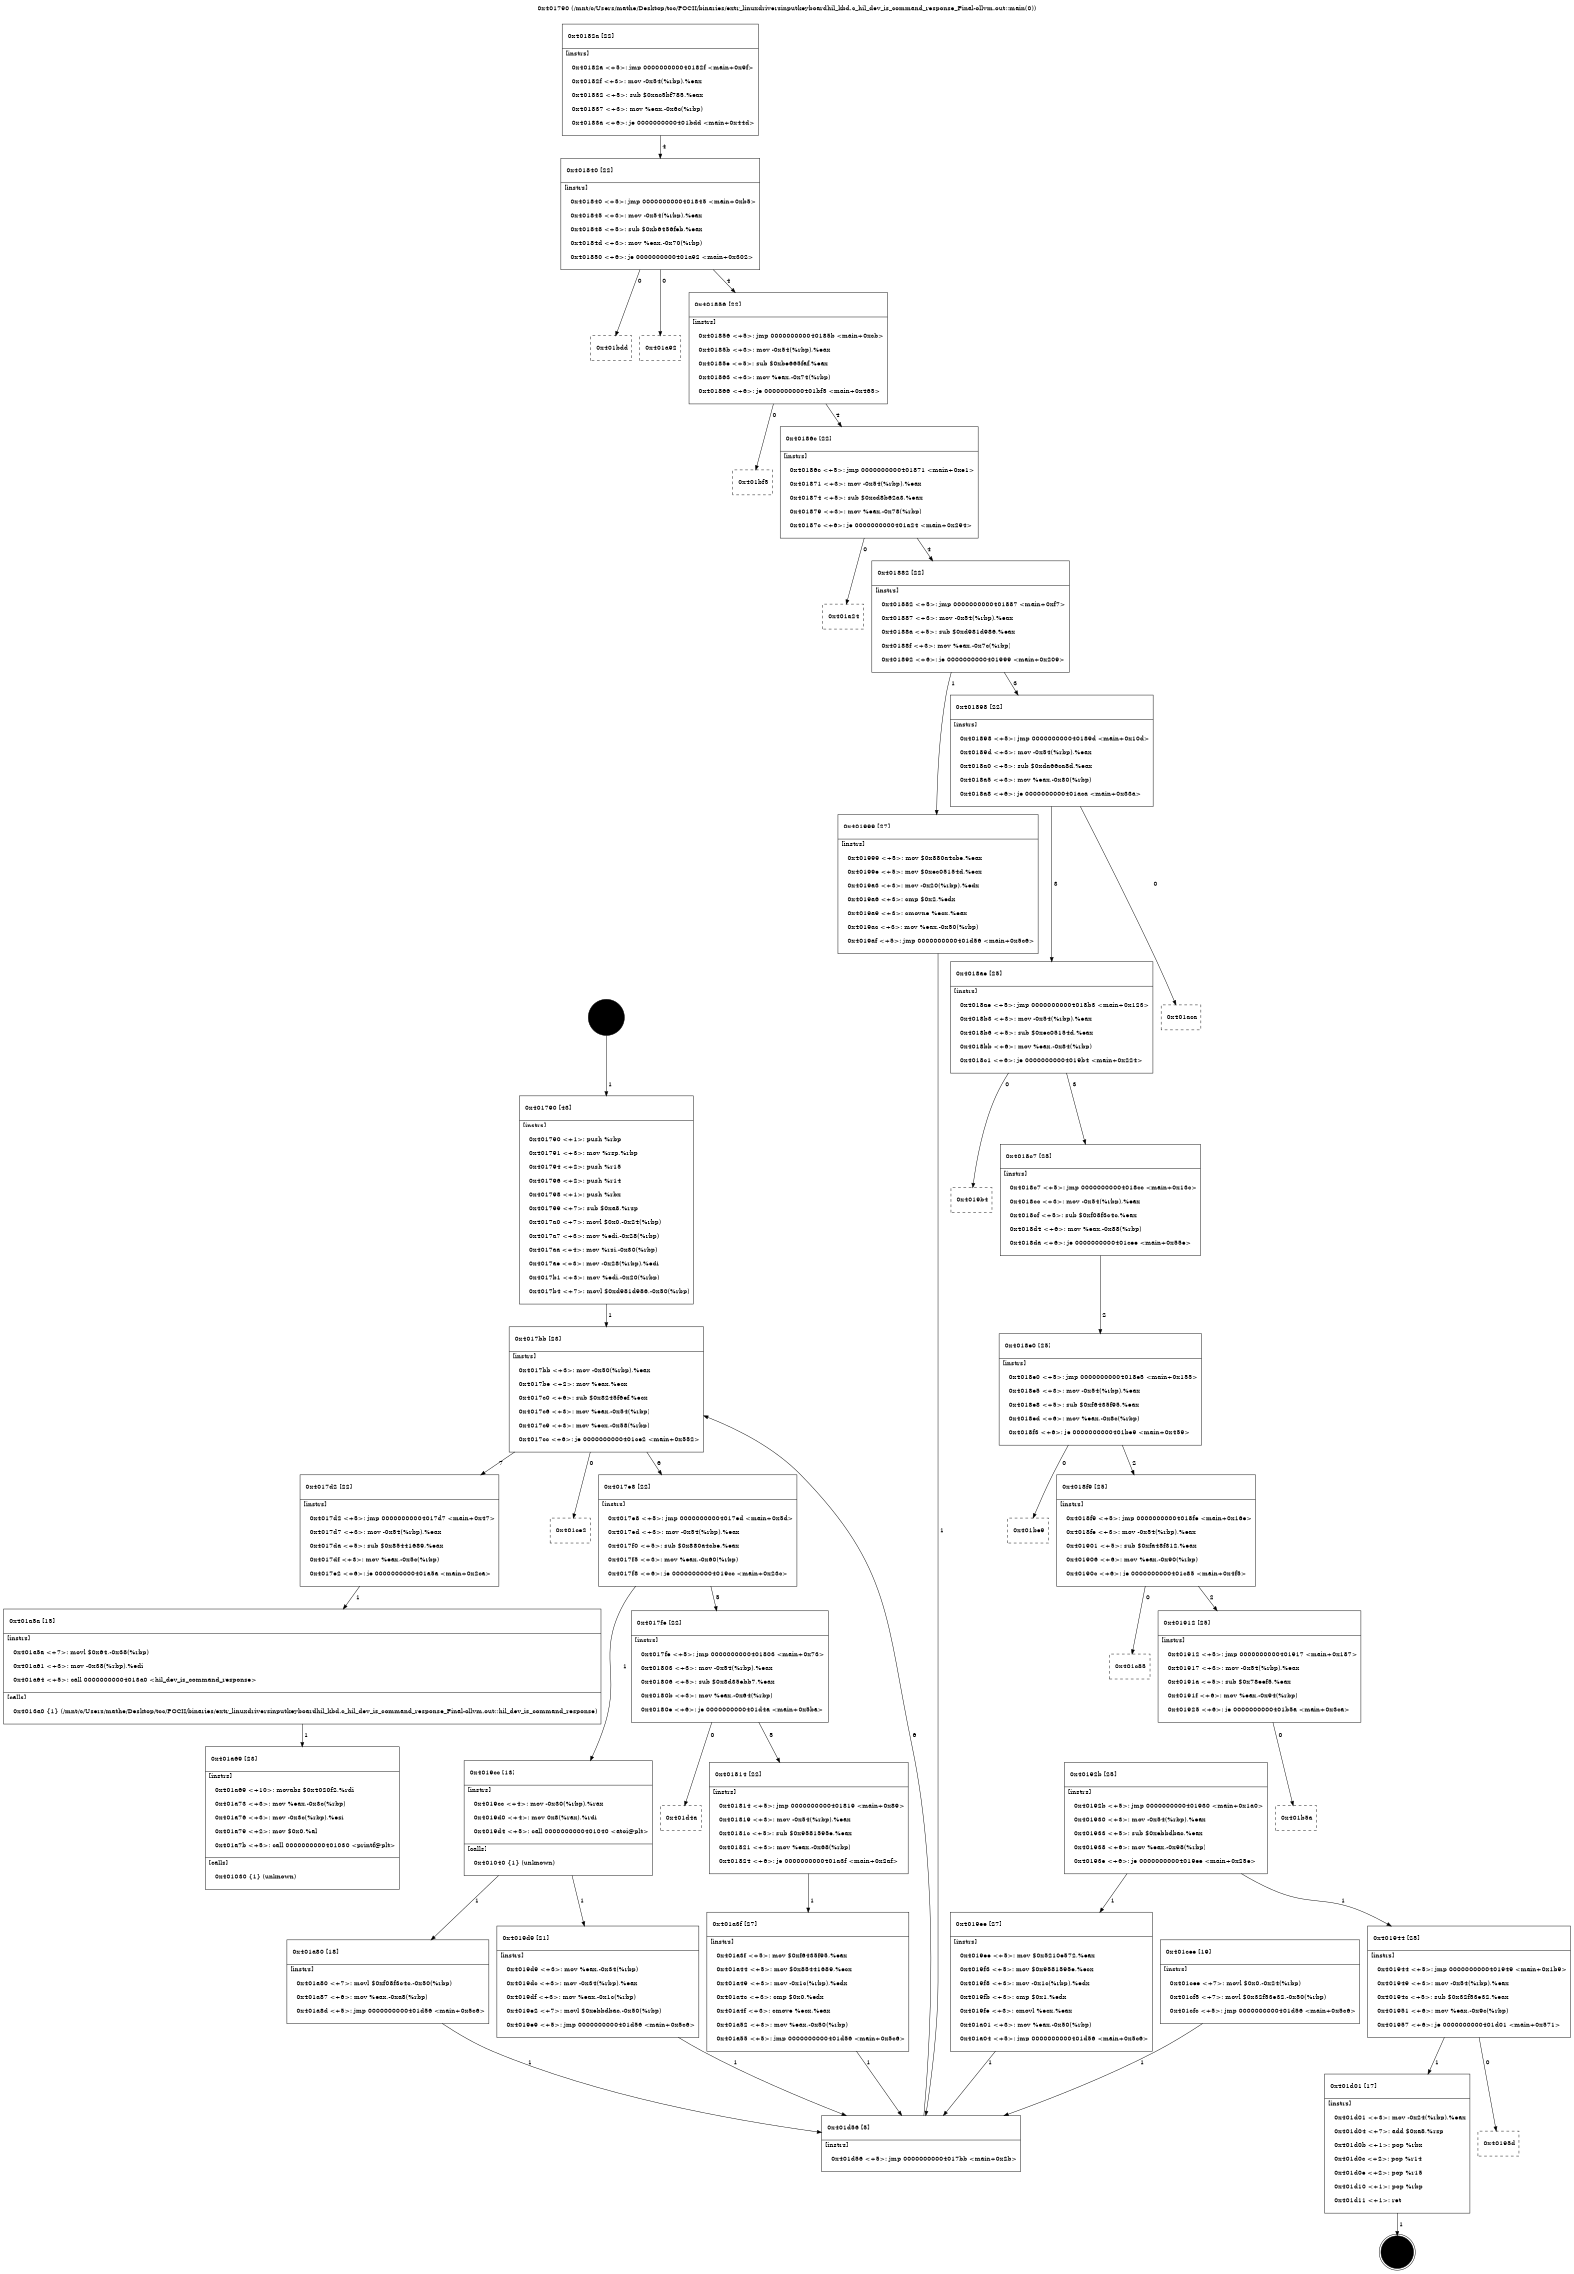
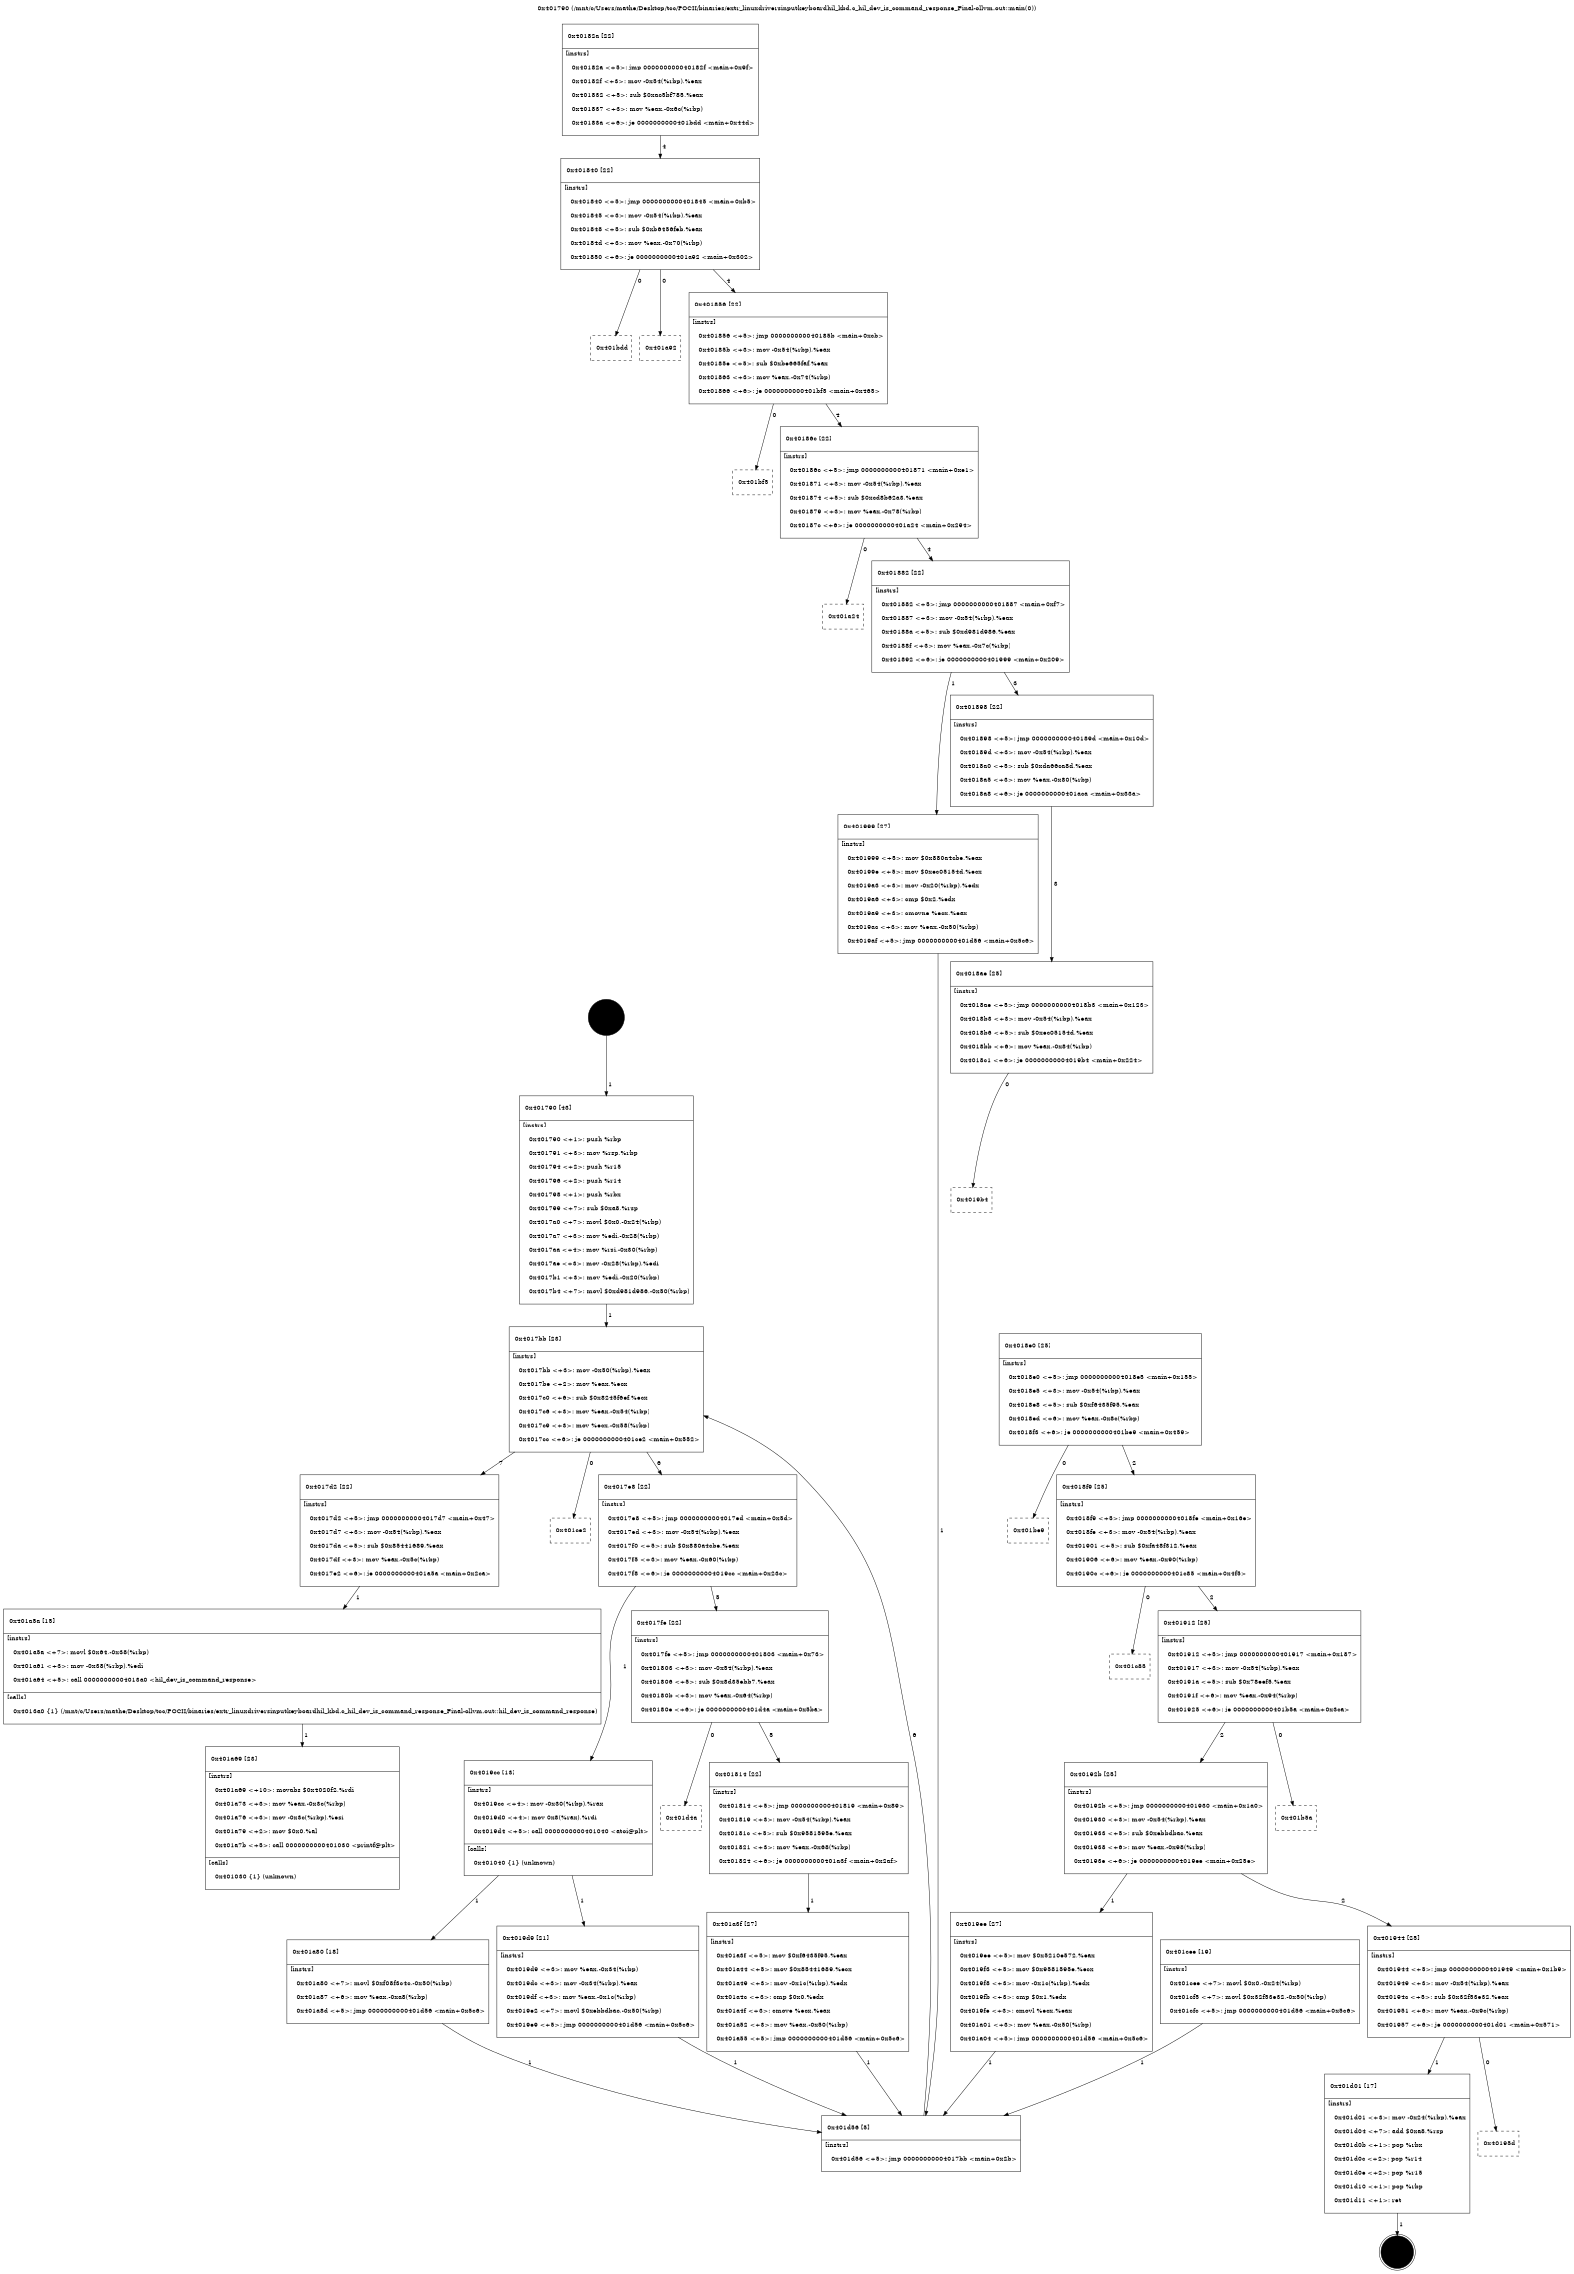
(1181, 1017) -> none
(1100, 1200) -> none
none -> (1214, 1740)
(1342, 1901) -> (1342, 1901)
